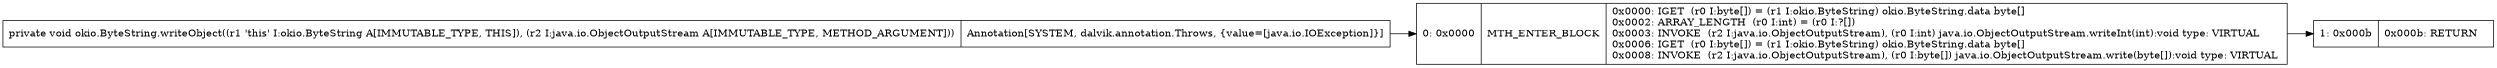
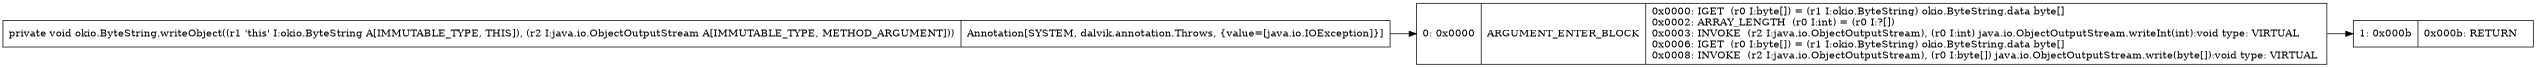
(1544, 33) -> (1563, 33)
